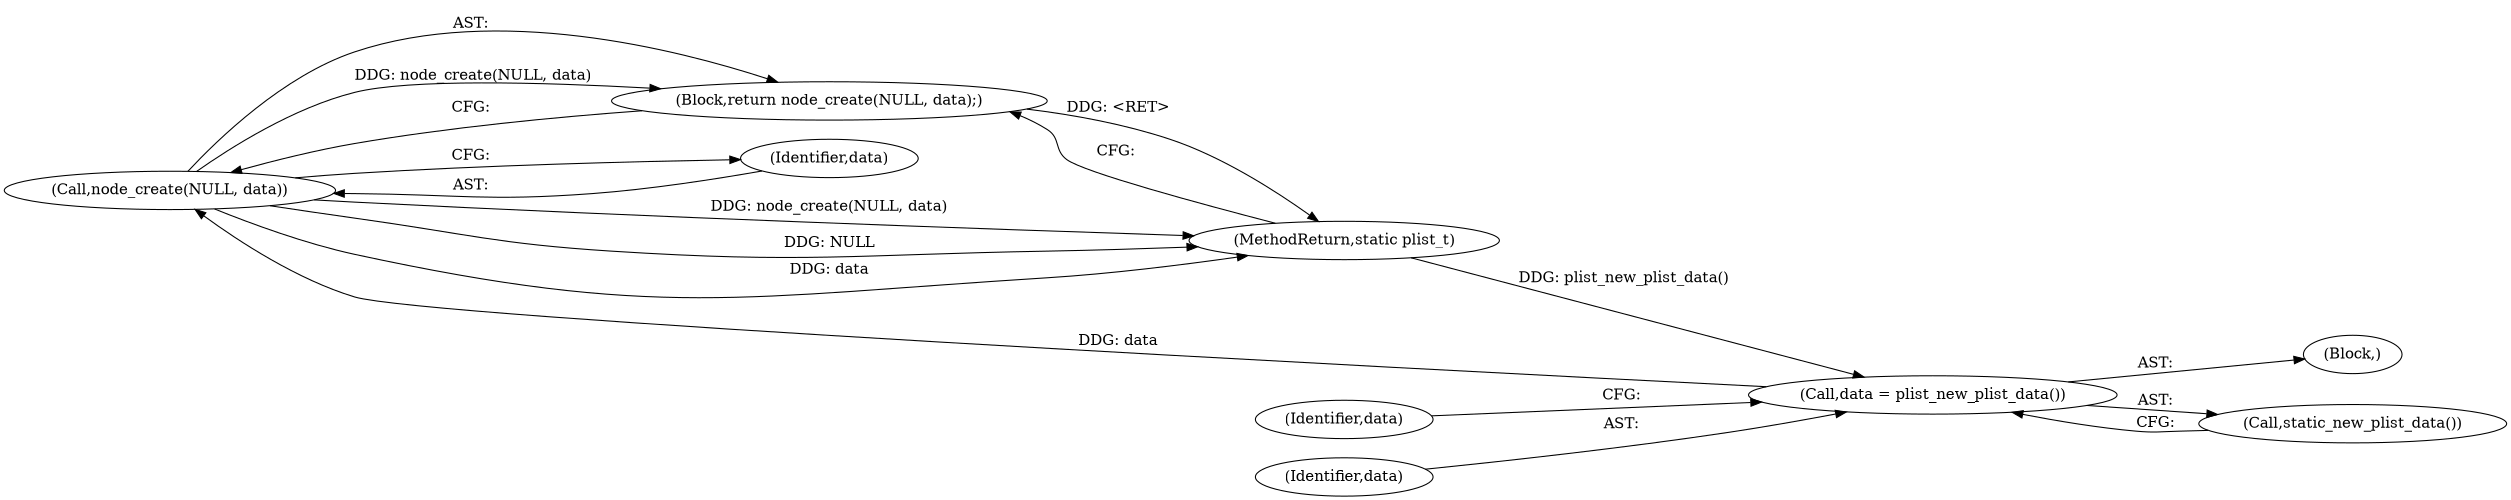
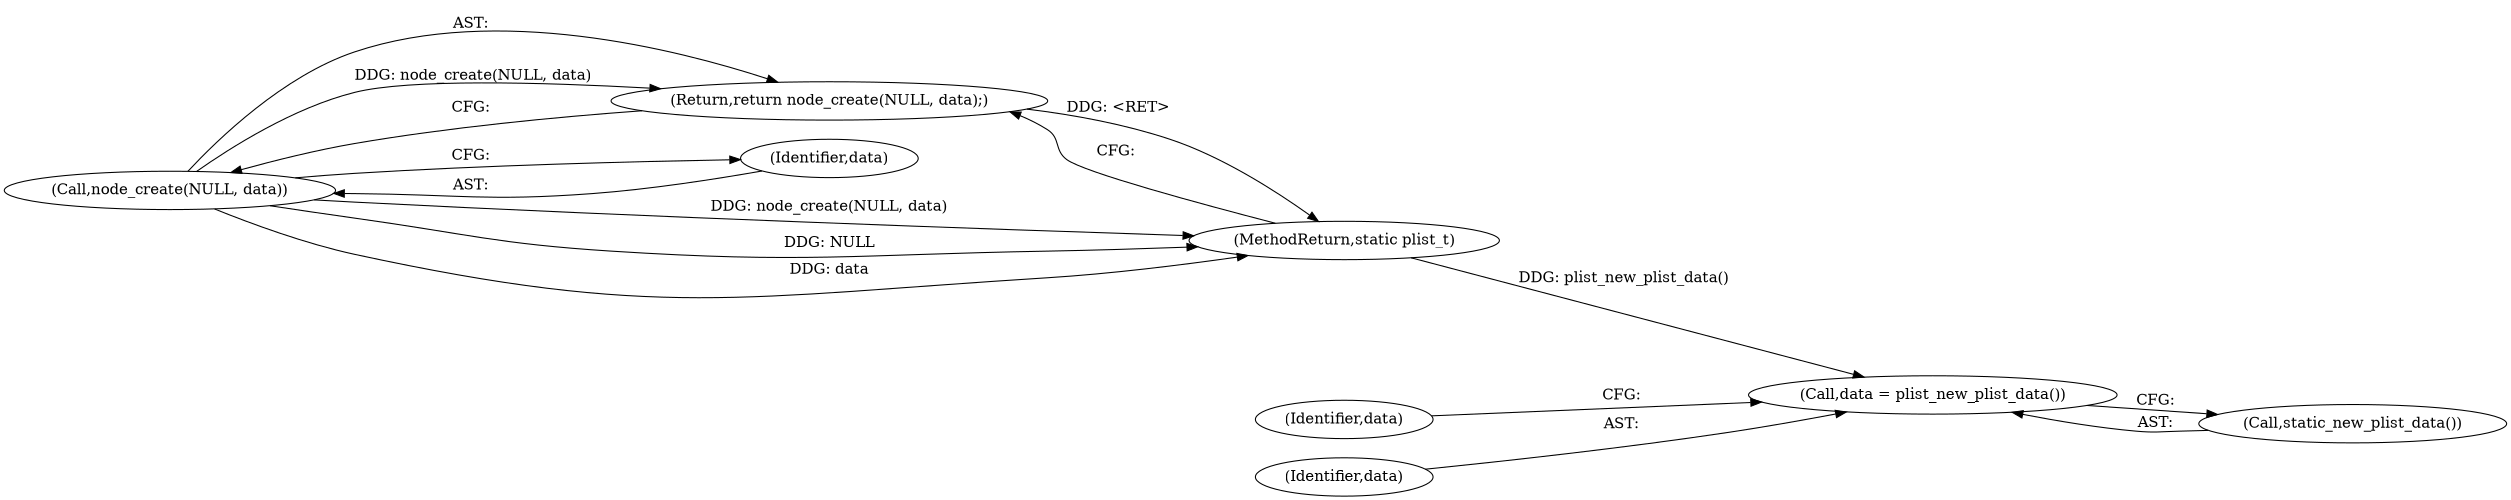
(829, 101) -> (829, 101)
(974, 344) -> none
(2353, 354) -> none
(2158, 401) -> (2158, 401)
(2158, 423) -> (2158, 423)
